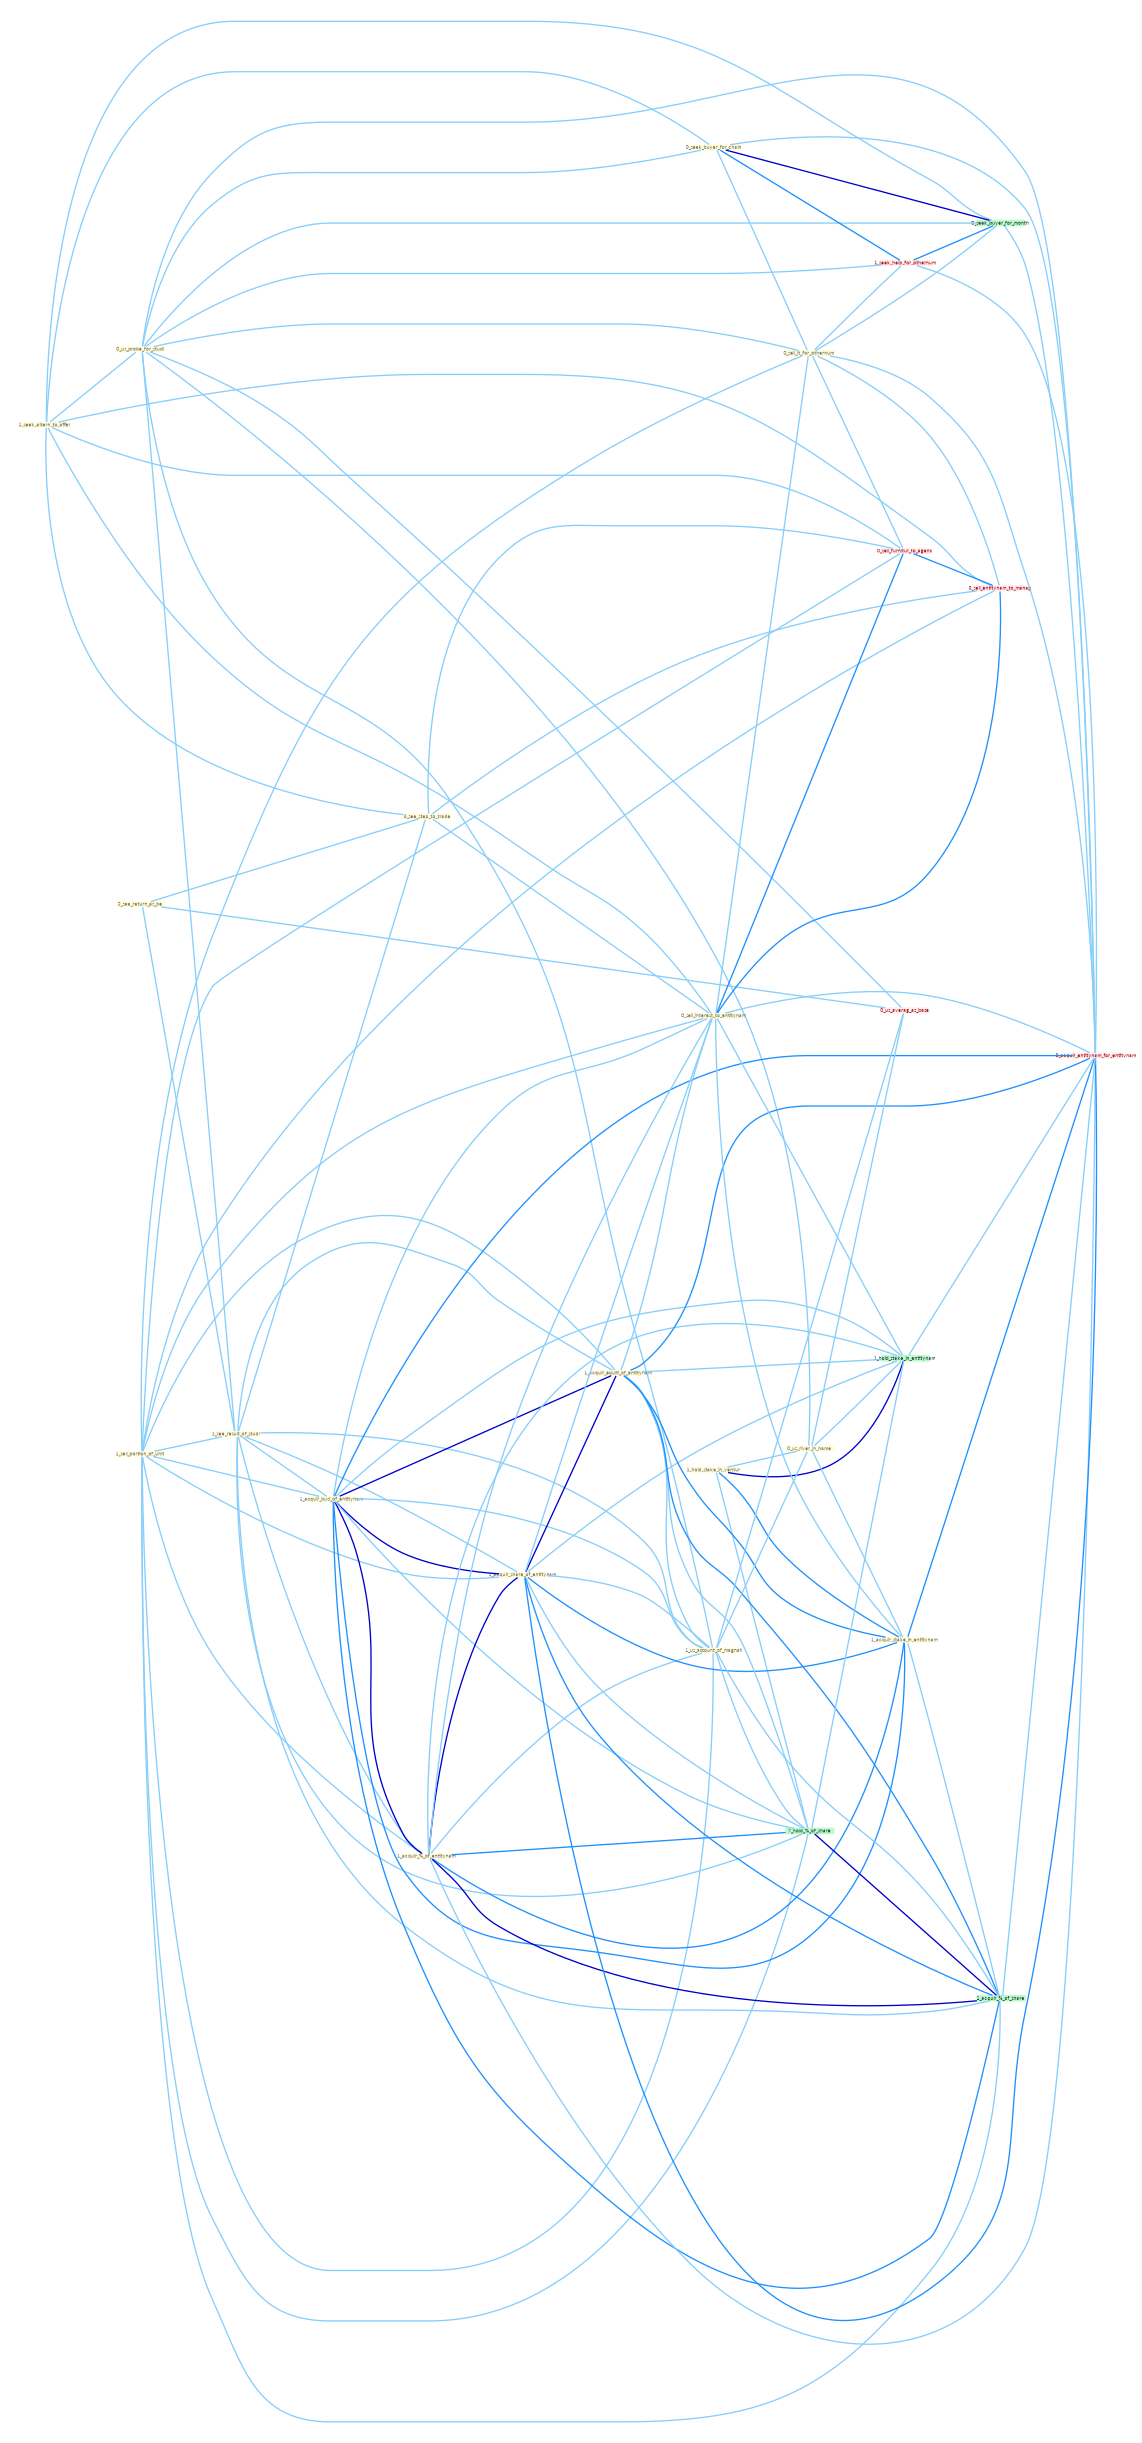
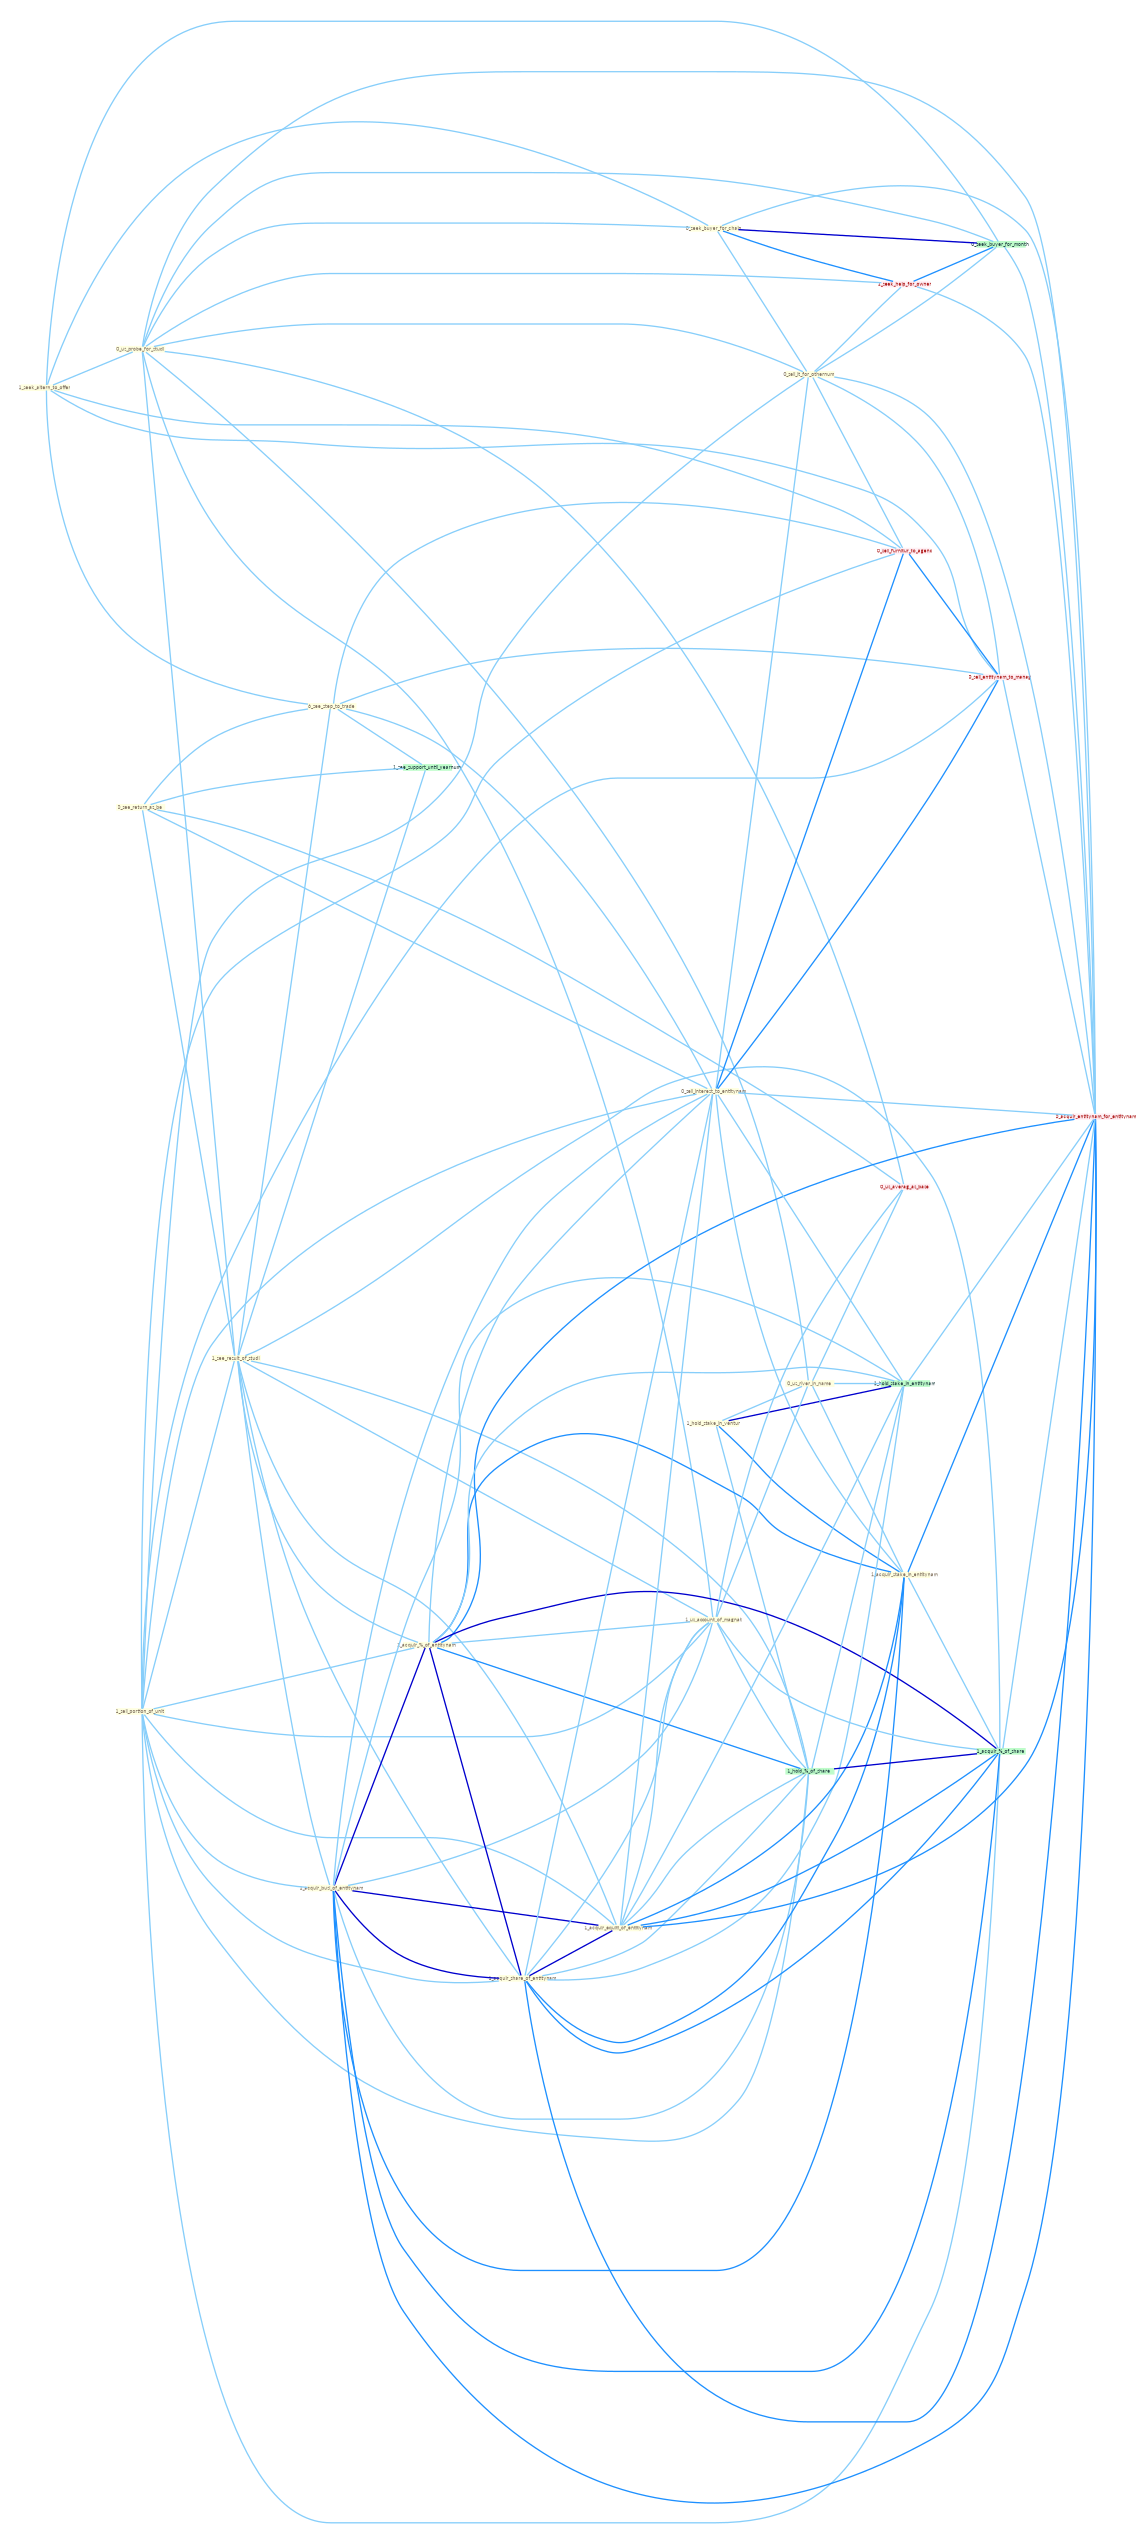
(906, 263) -> (906, 284)
(352, 748) -> (428, 949)
none -> (428, 767)
none -> (1049, 897)
(810, 1831) -> (810, 1771)
(1054, 2092) -> (664, 1256)
